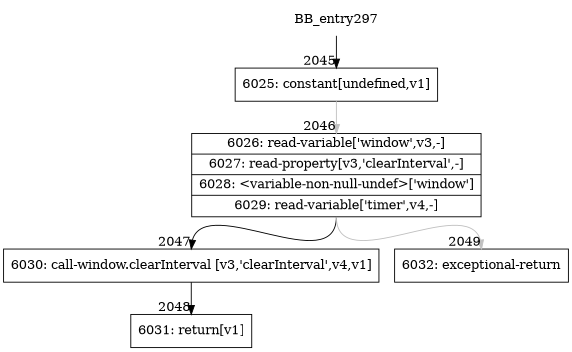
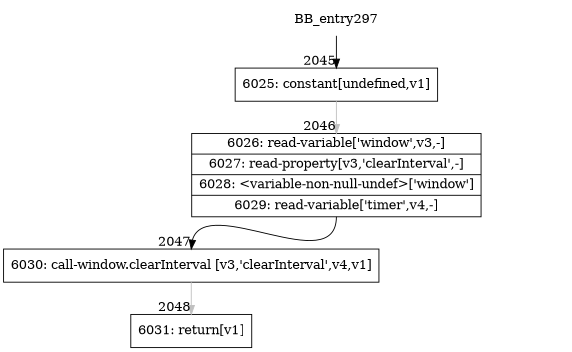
(482, 266) -> none
(191, 294) -> (191, 294)
